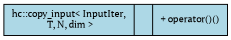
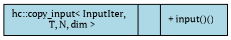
(190, 19) -> (192, 19)
